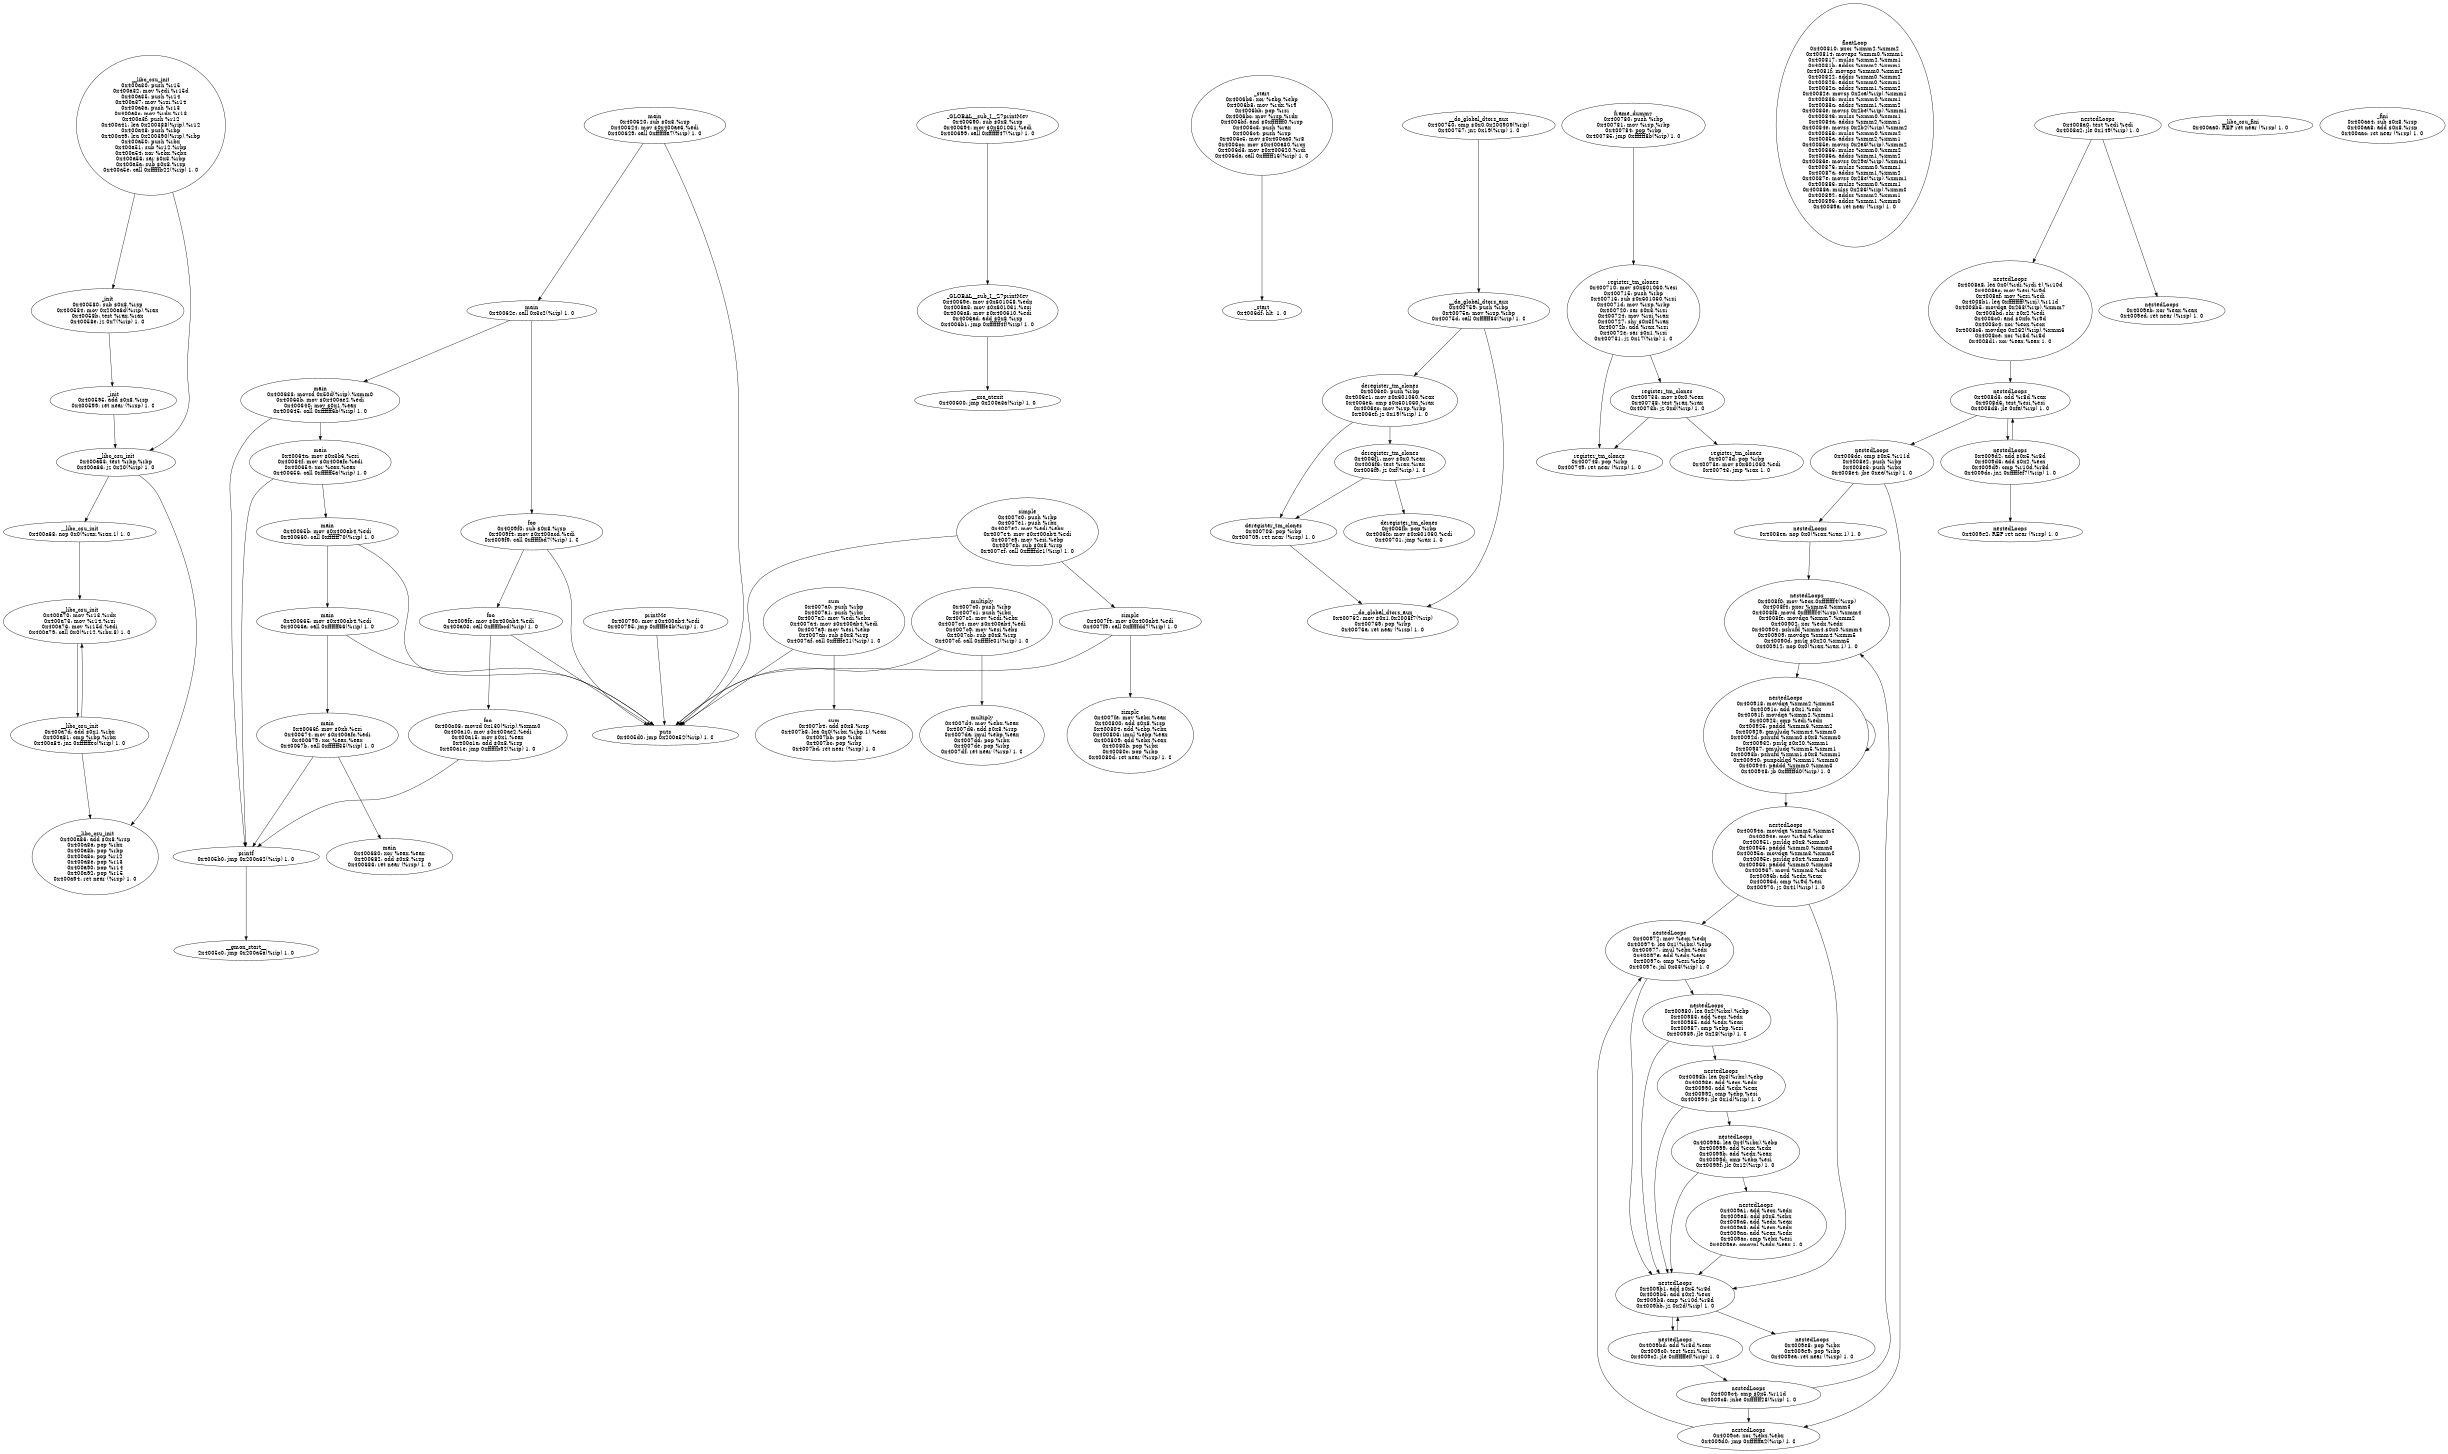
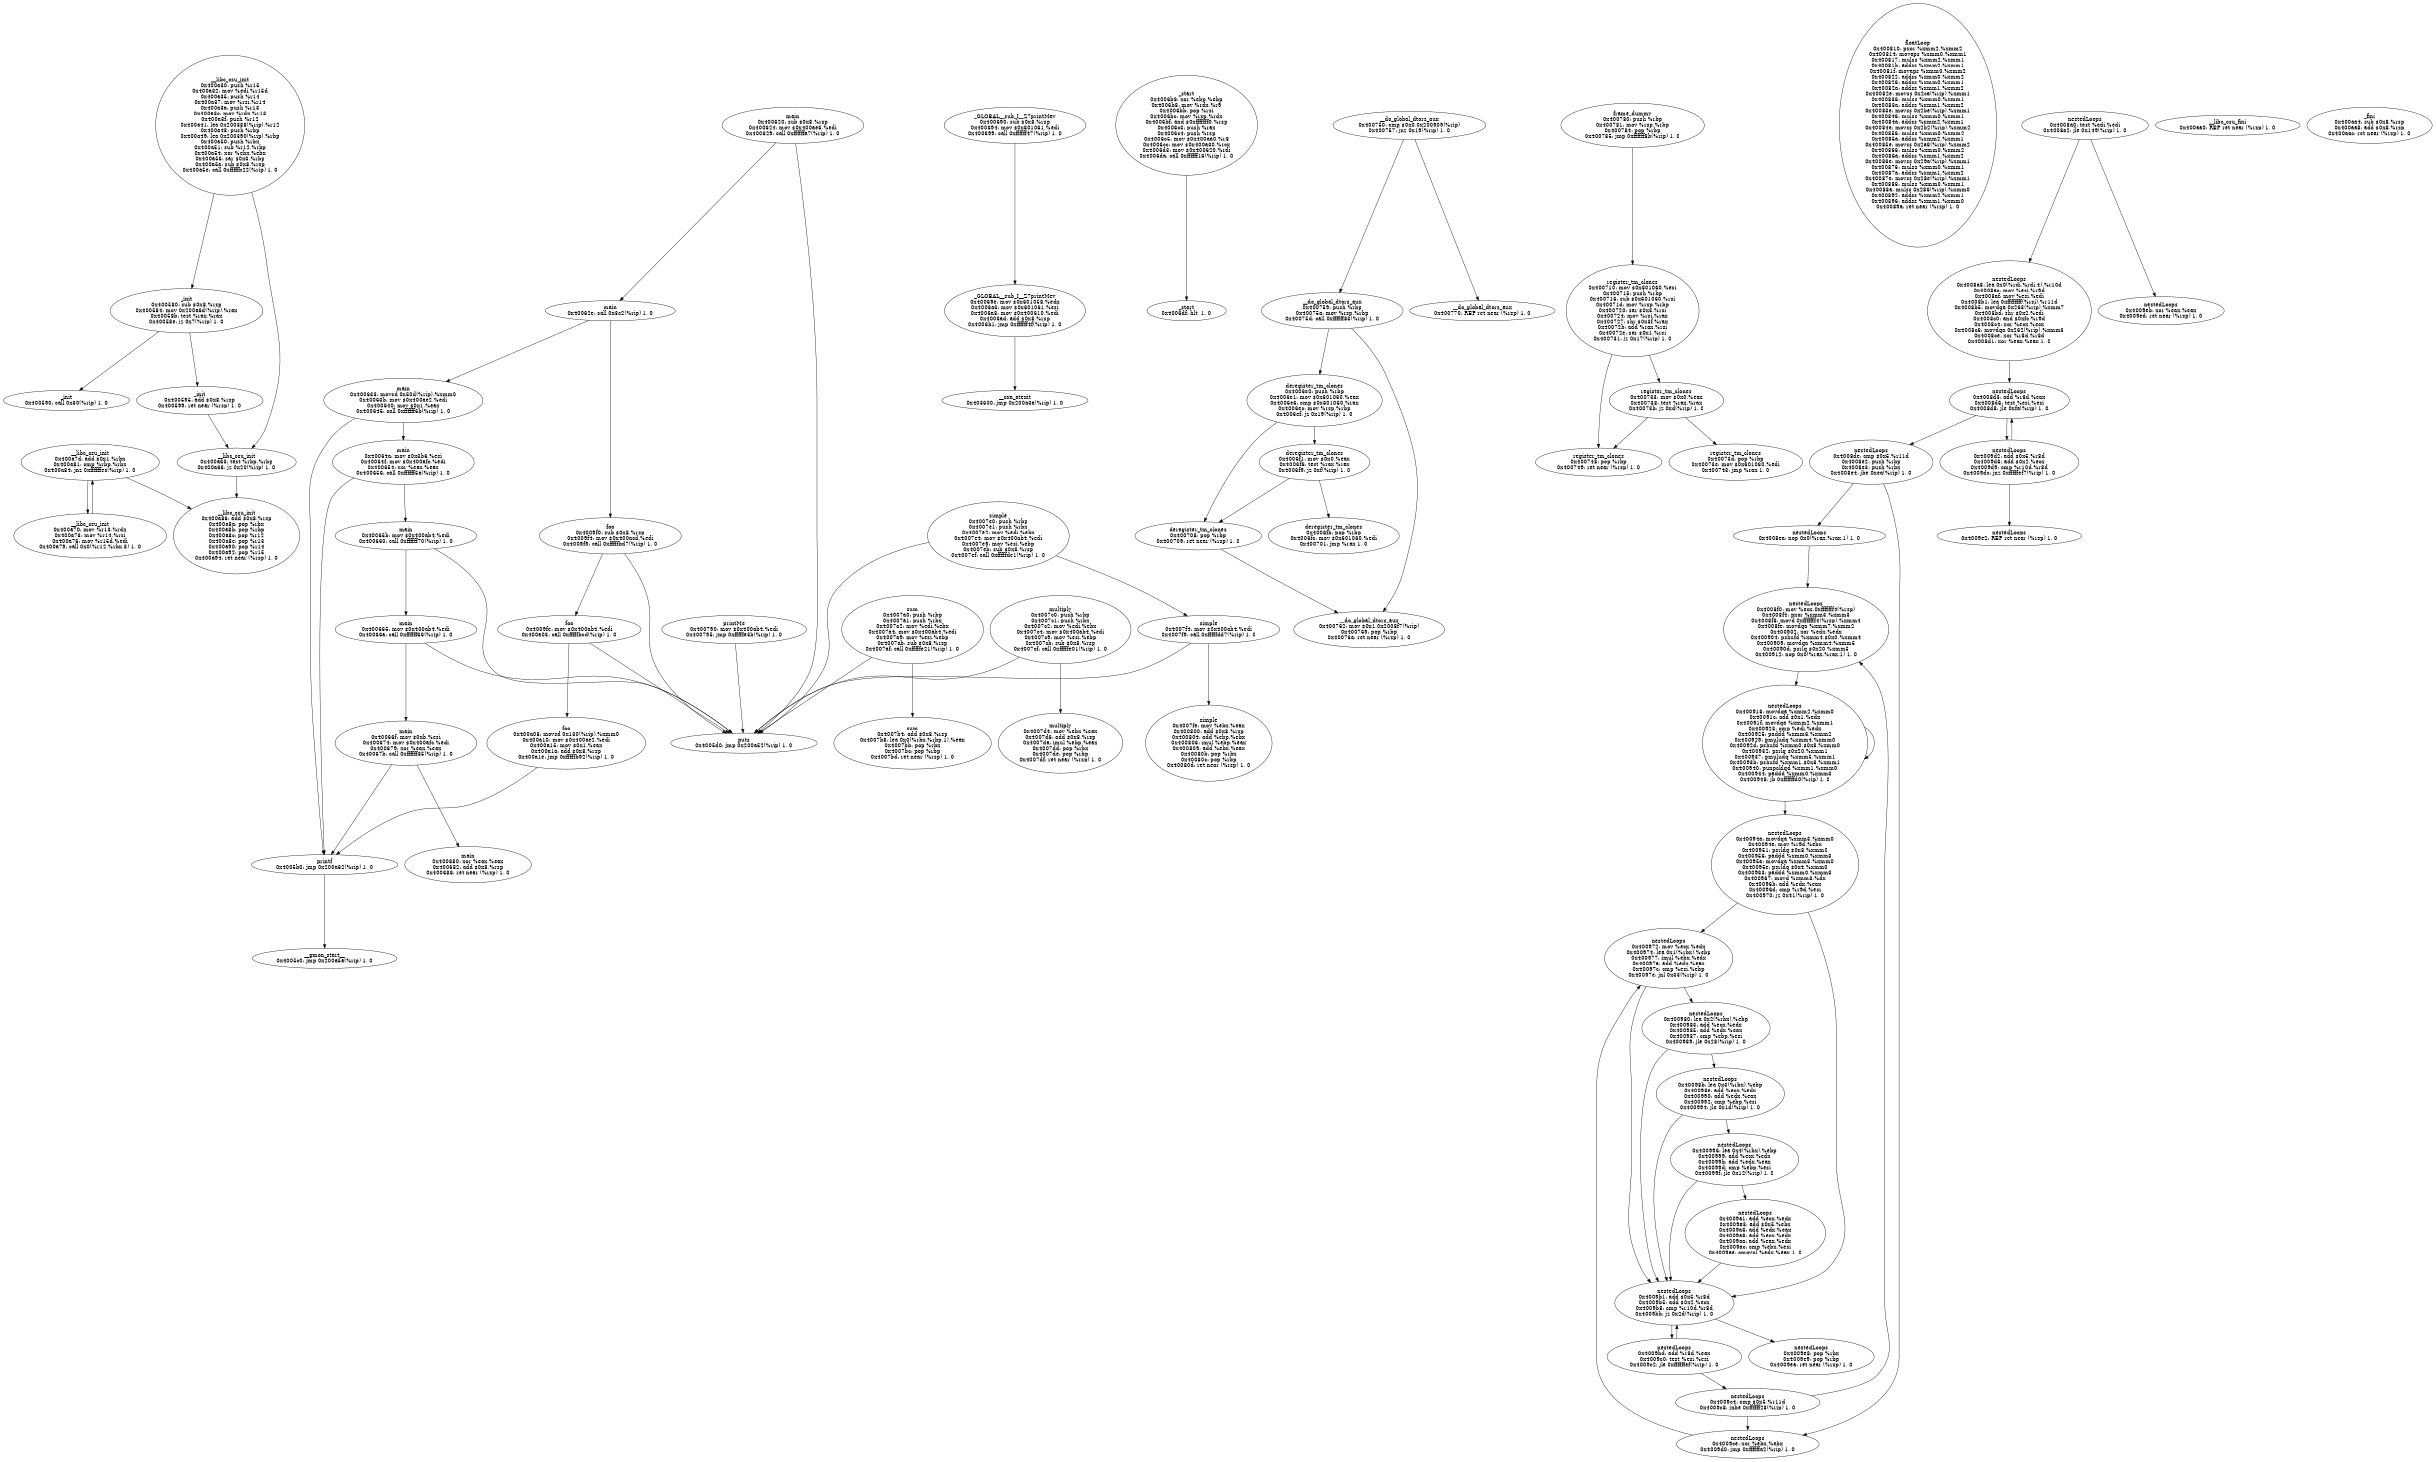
none -> (1482, 311)
none -> (66, 400)
(988, 400) -> (1015, 400)
(80, 532) -> none
(246, 950) -> (325, 958)
